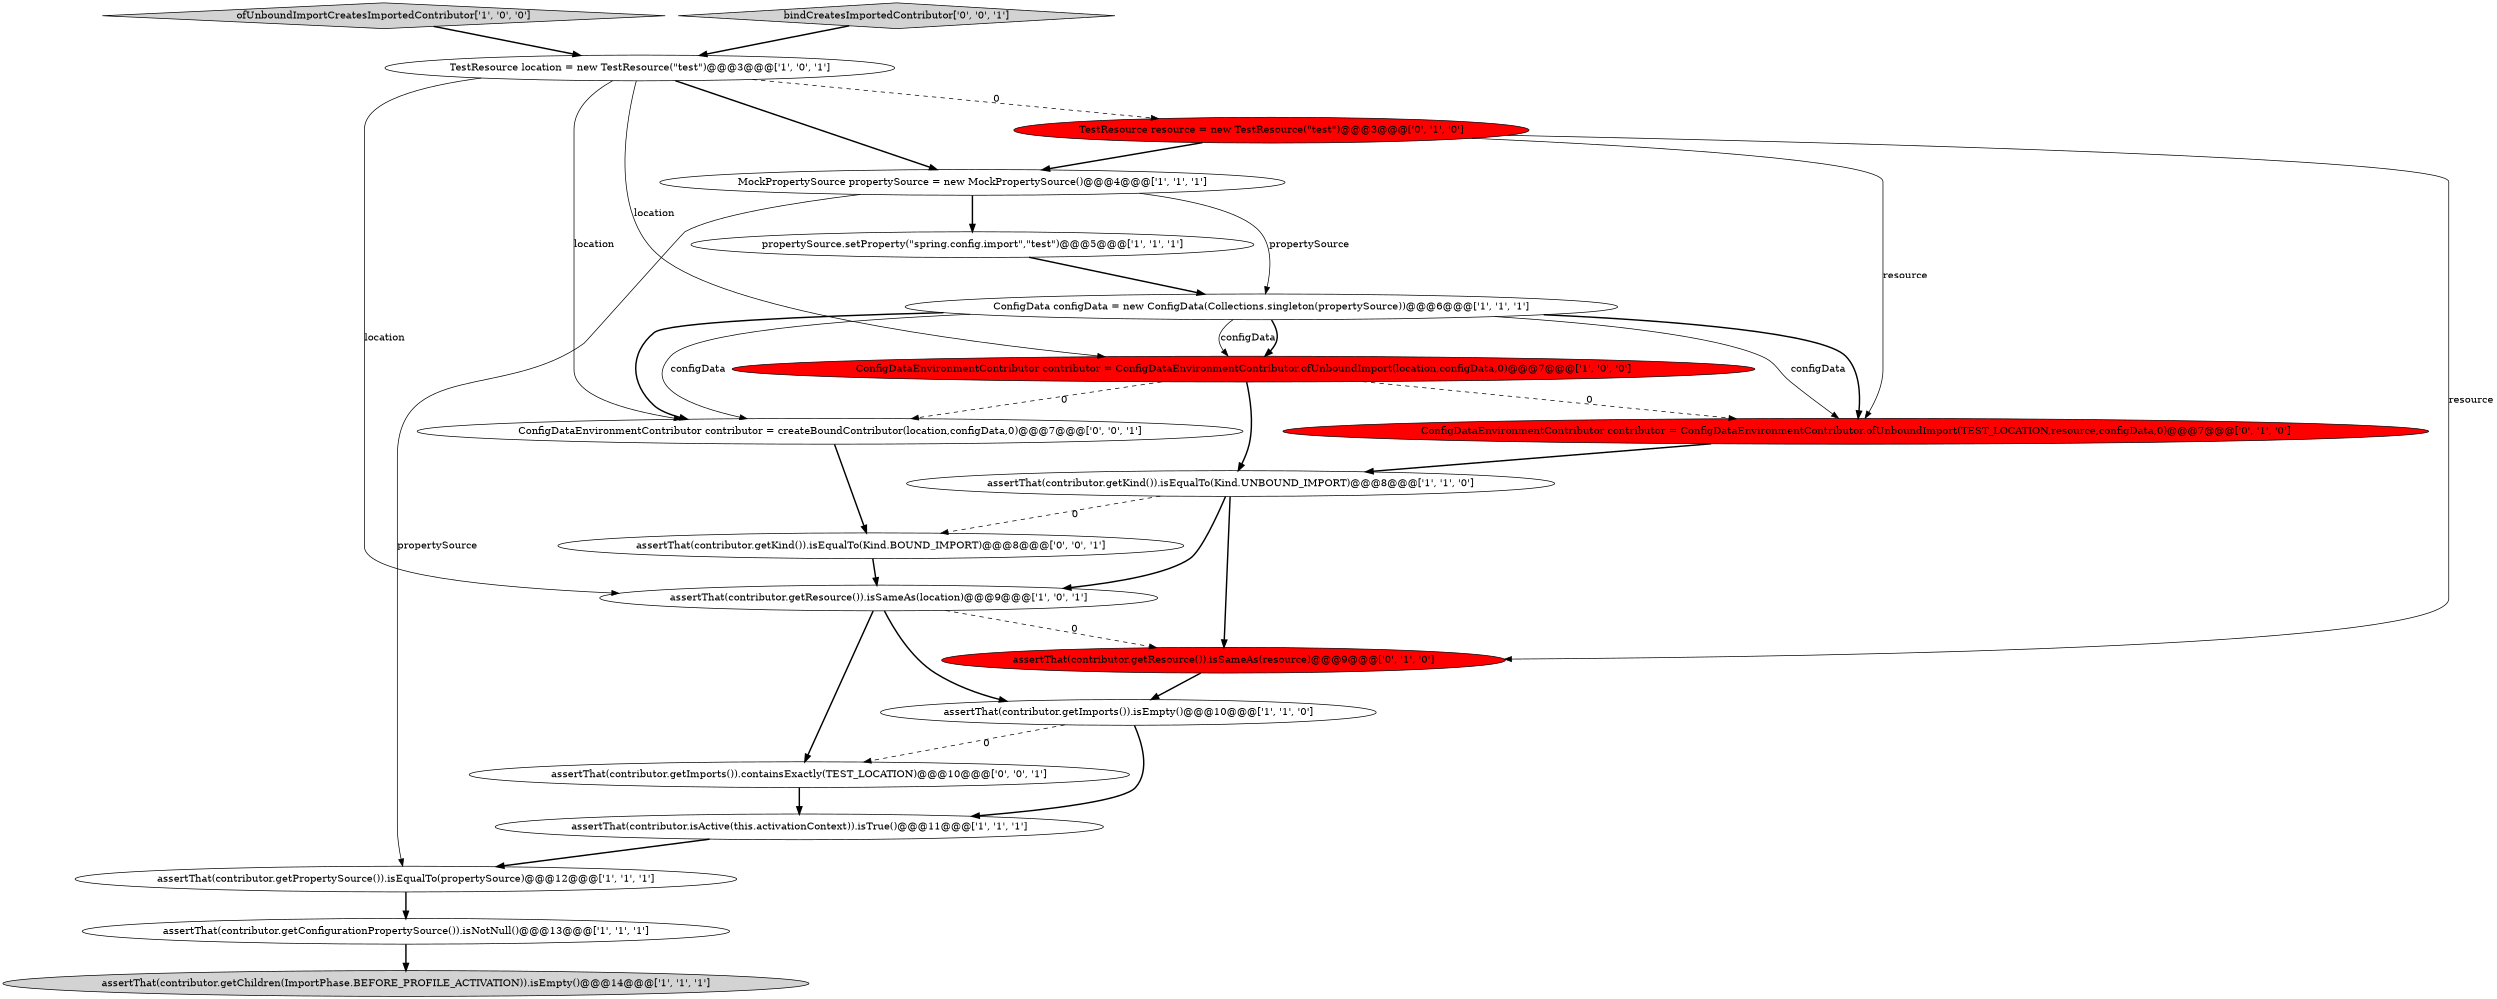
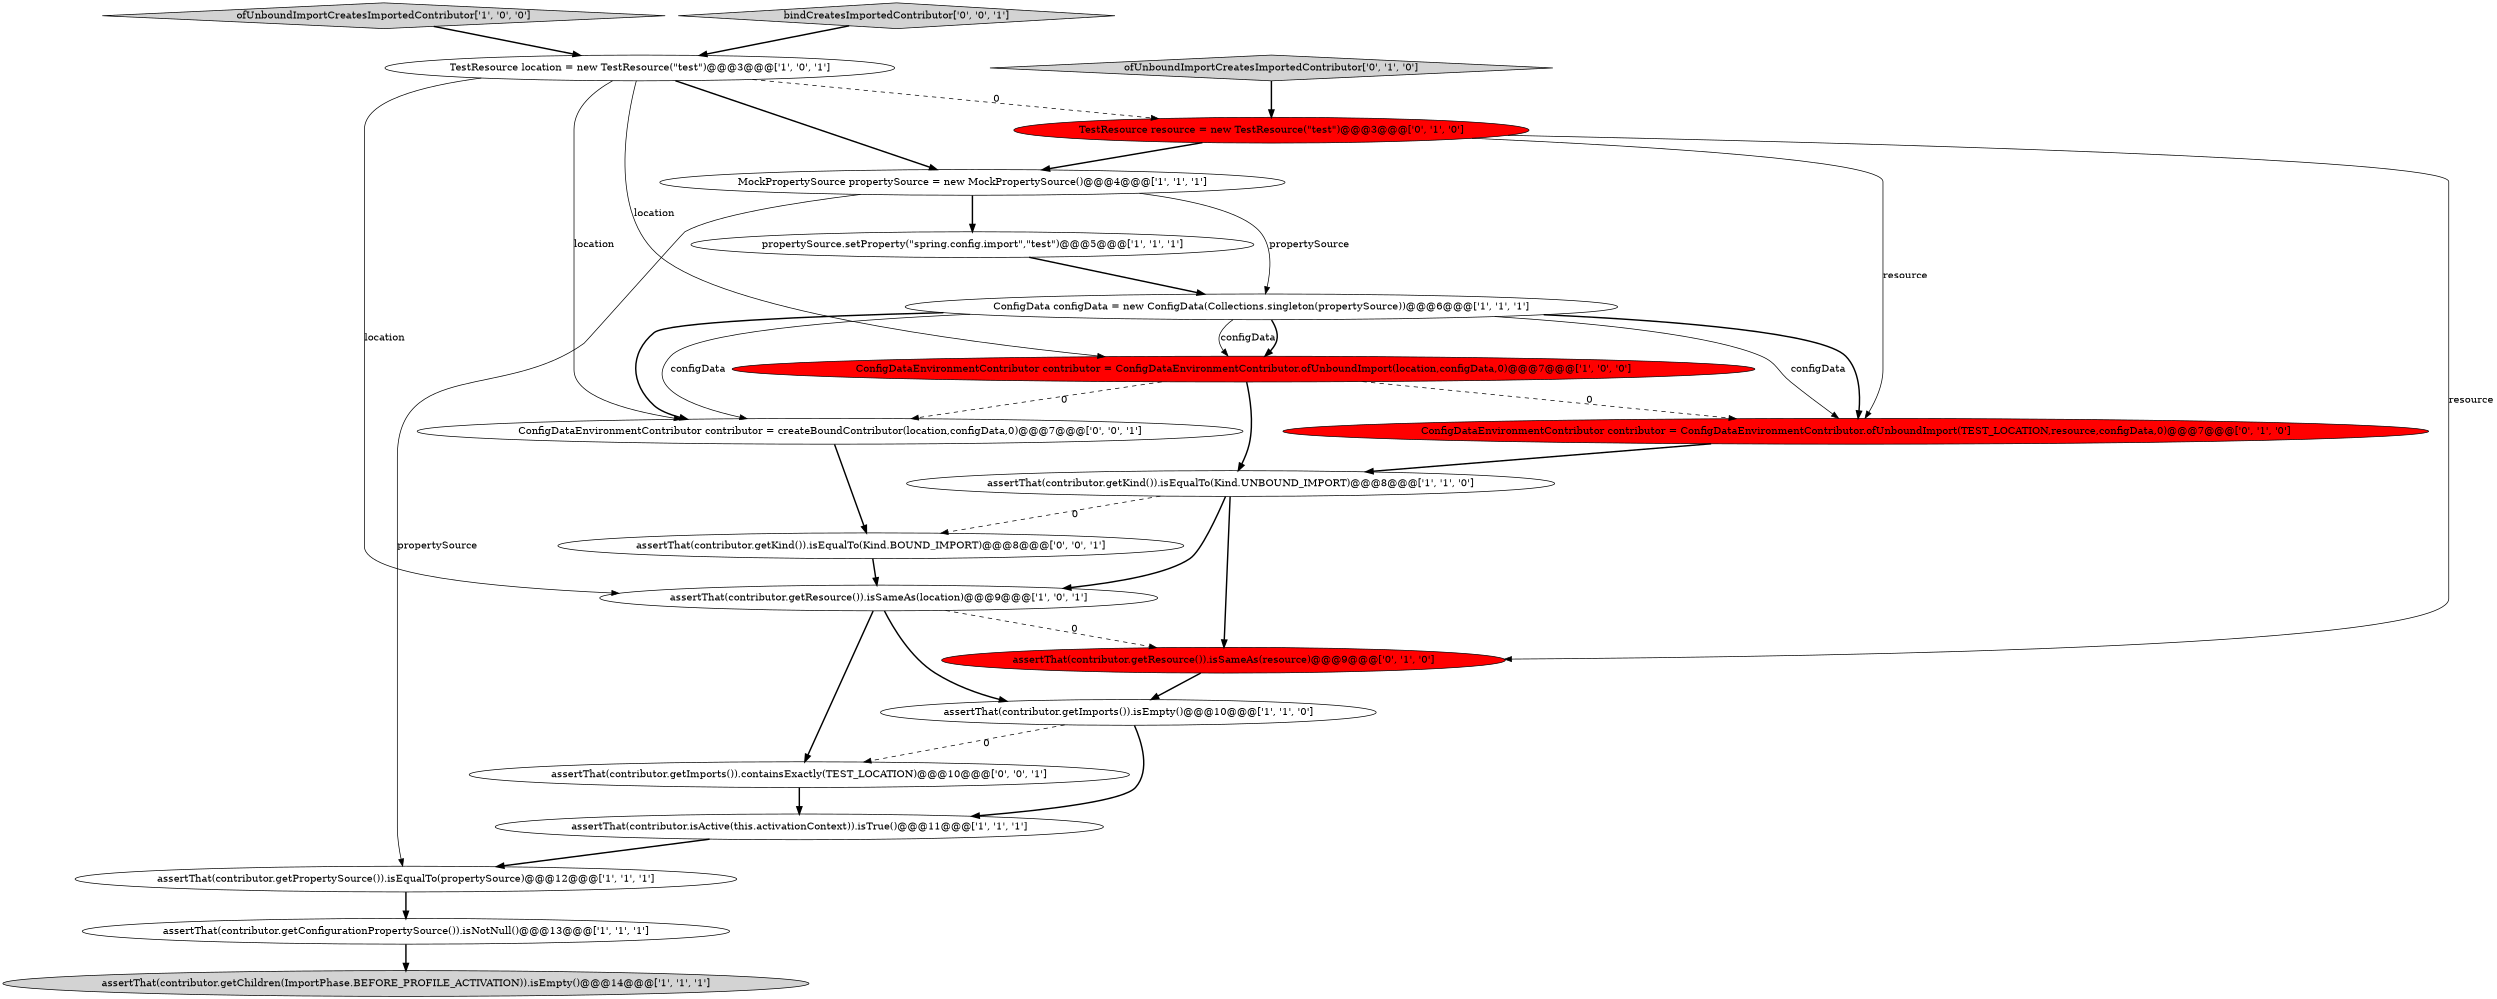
none -> (1271, 68)
